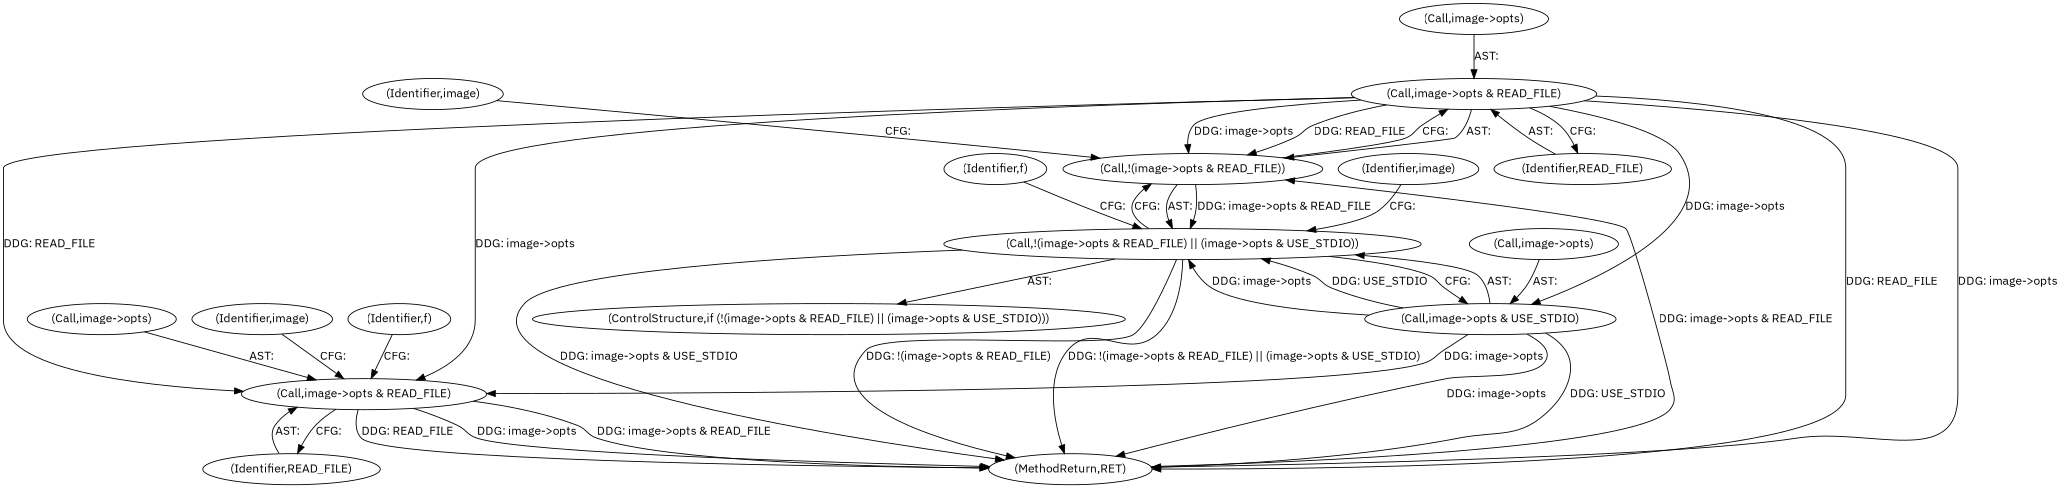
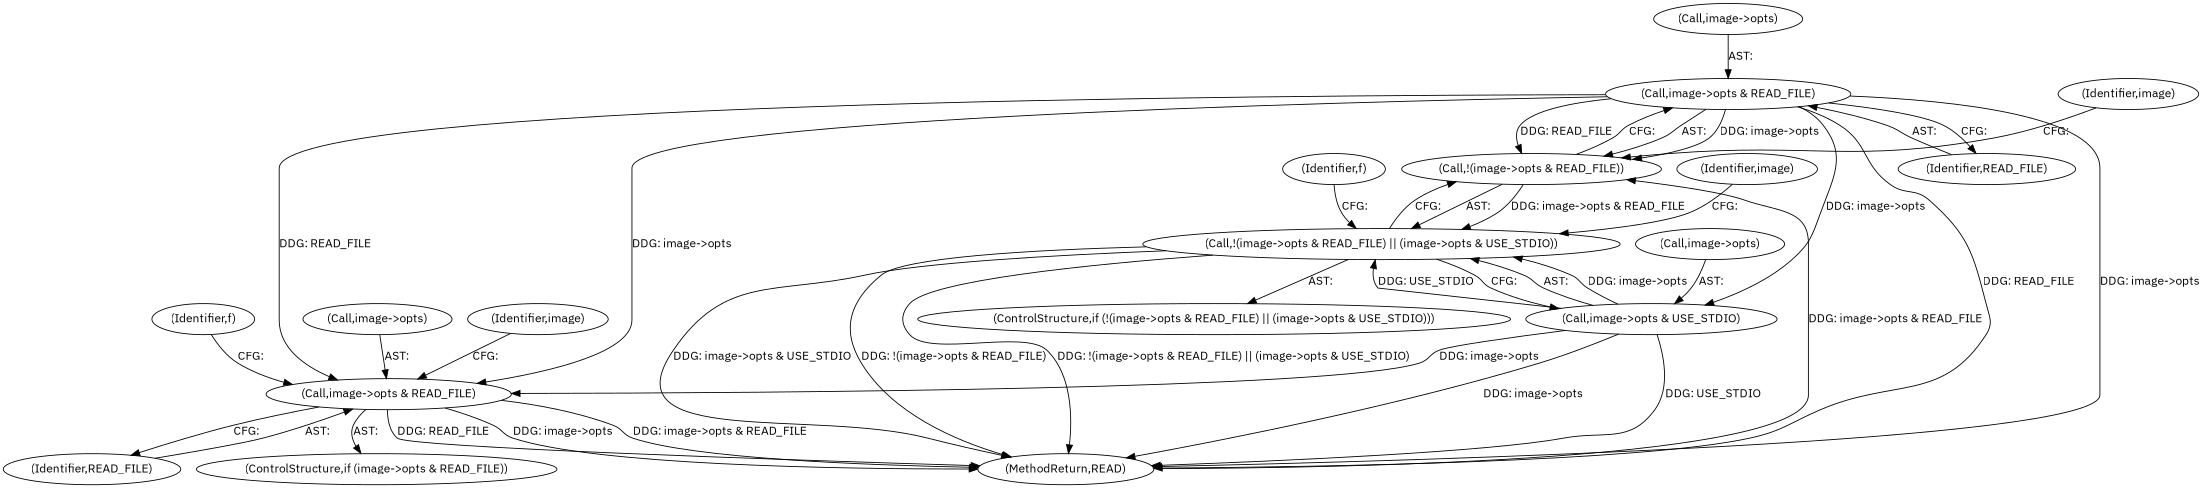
none -> (377, 469)
(1070, 469) -> (1066, 469)
